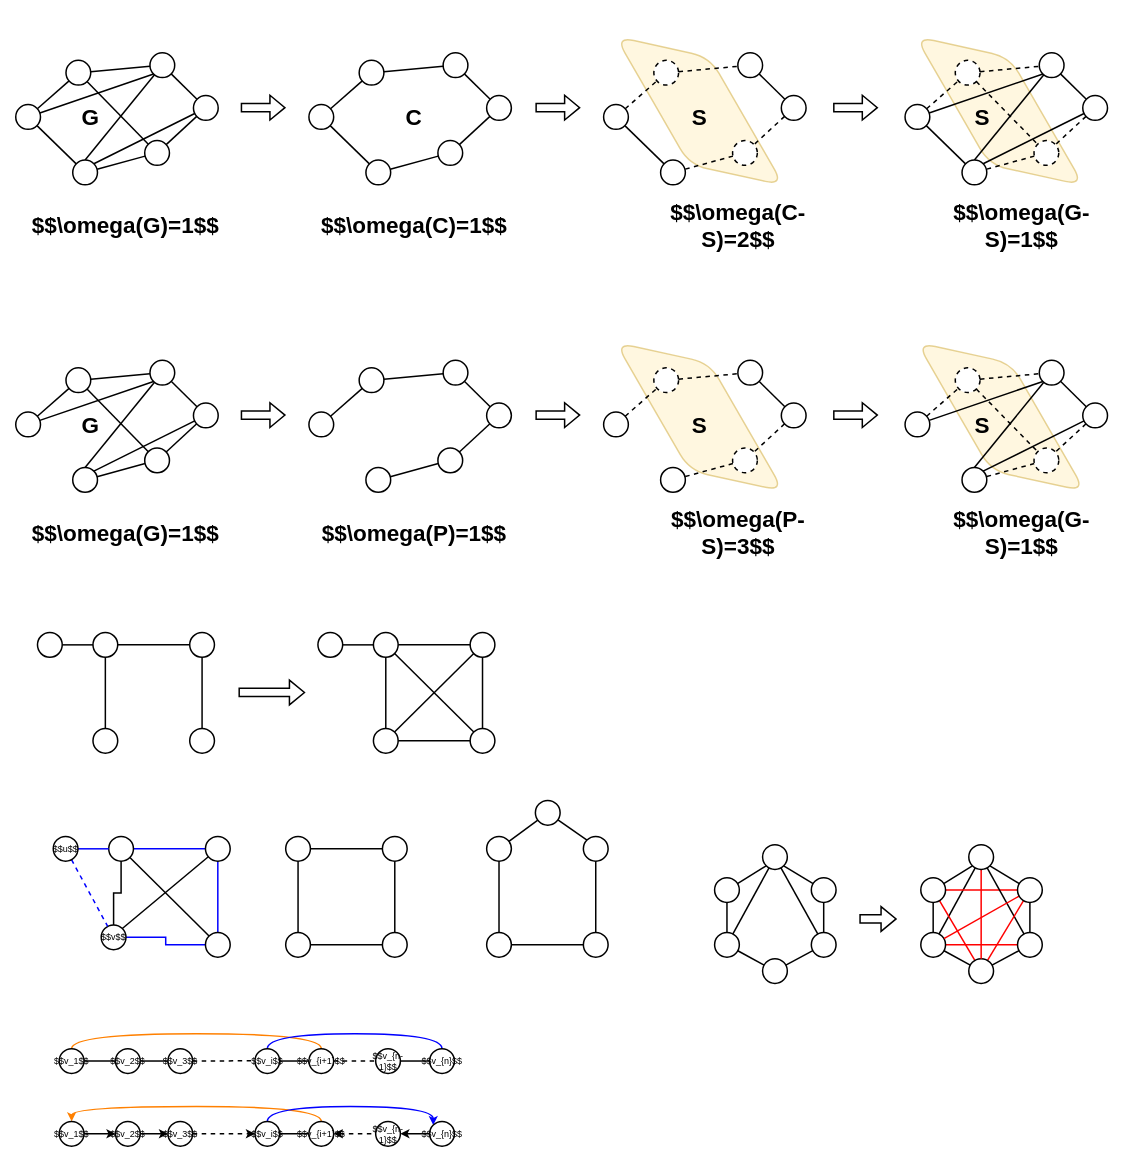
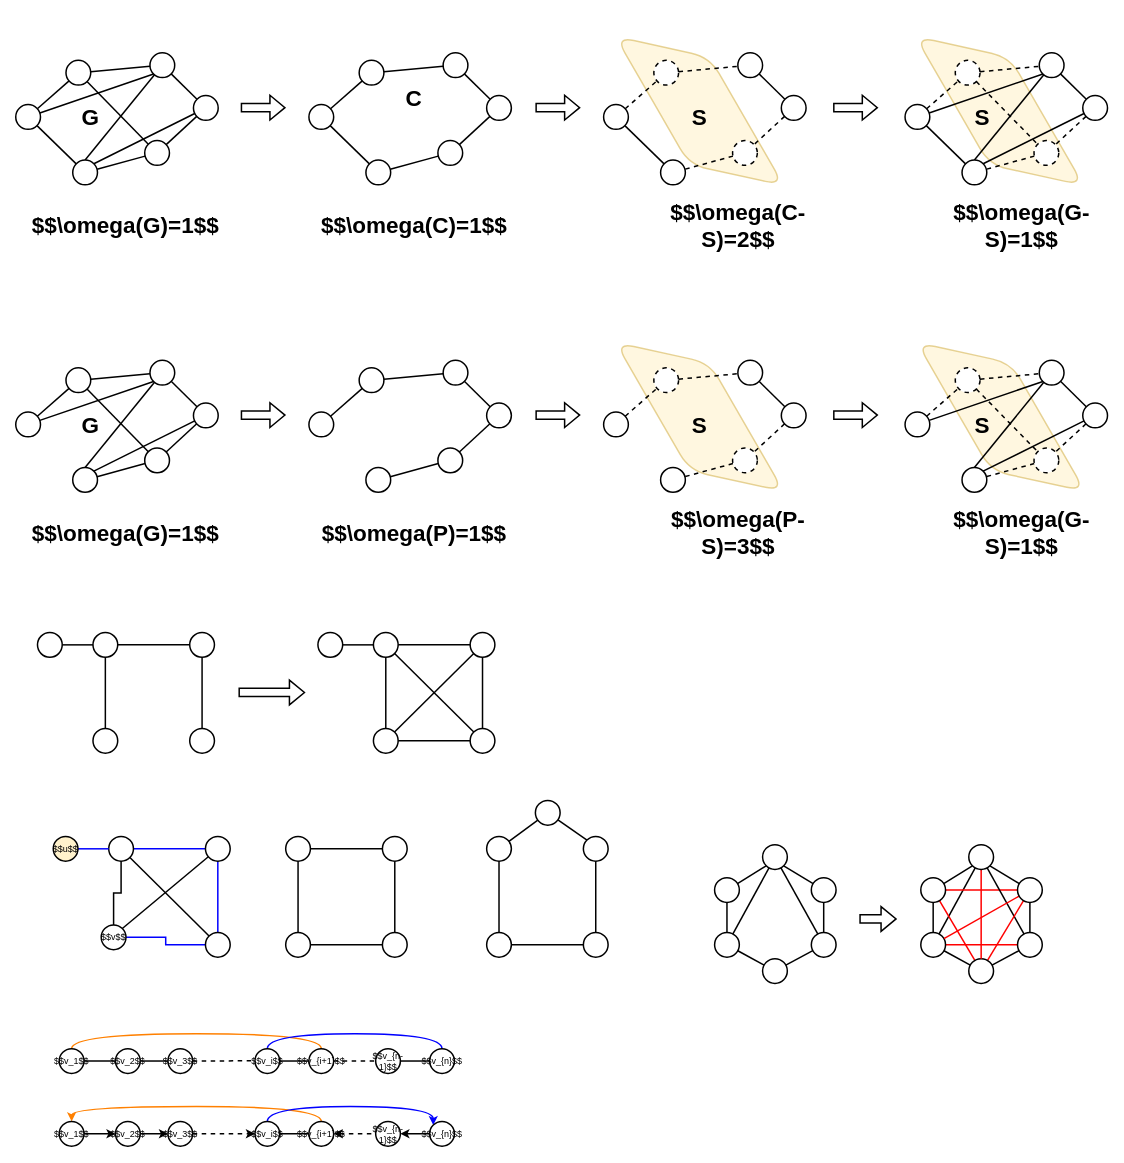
(414, 117) -> (414, 98)
(65, 849) -> (65, 849)
(89, 893) -> none
